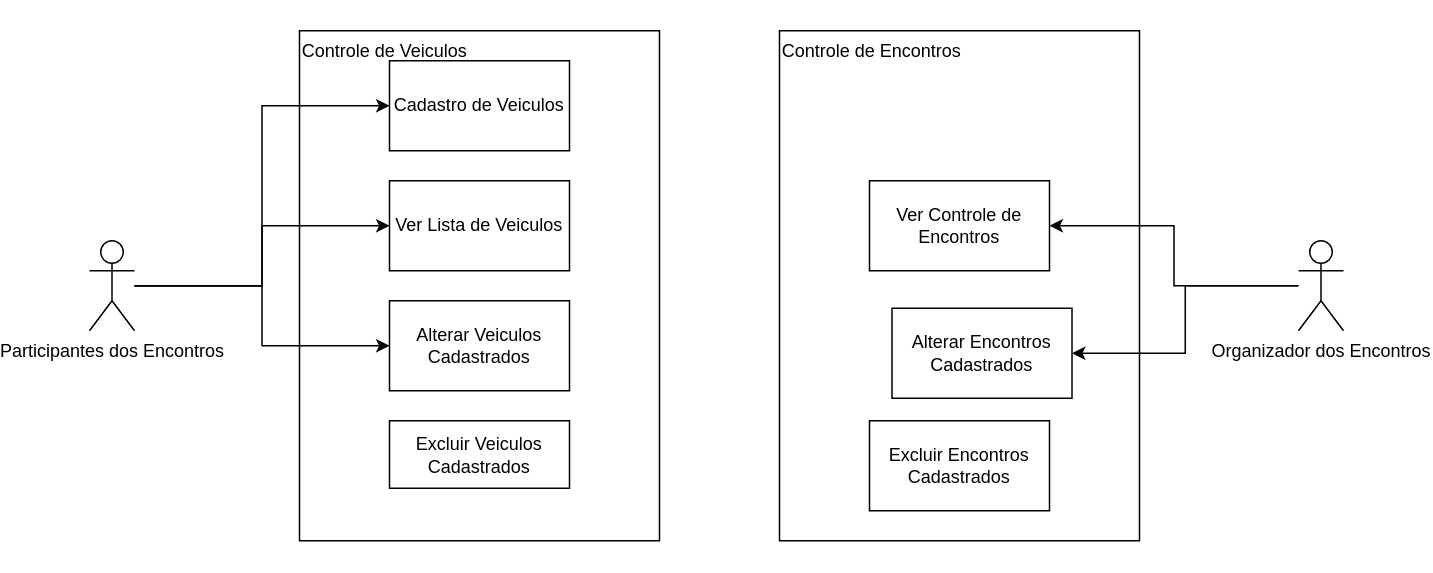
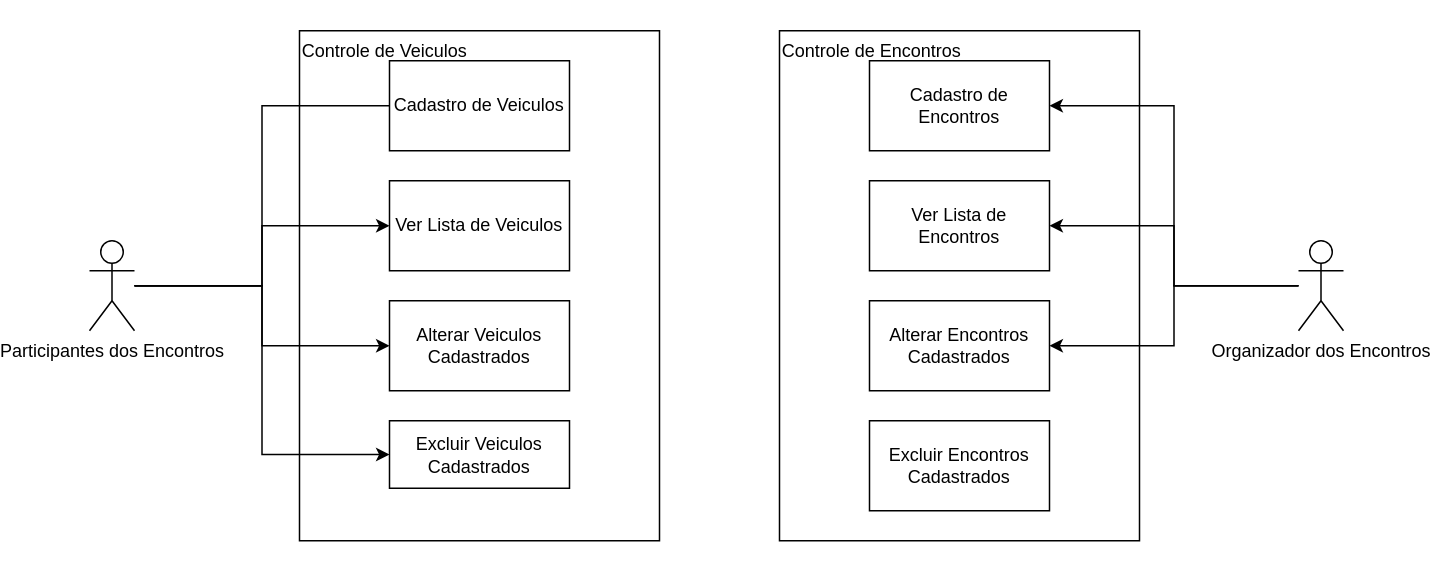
(378, 106) -> (382, 106)
none -> (959, 106)
none -> (1174, 108)
(959, 226) -> (959, 226)
(982, 353) -> (959, 346)
none -> (267, 455)
